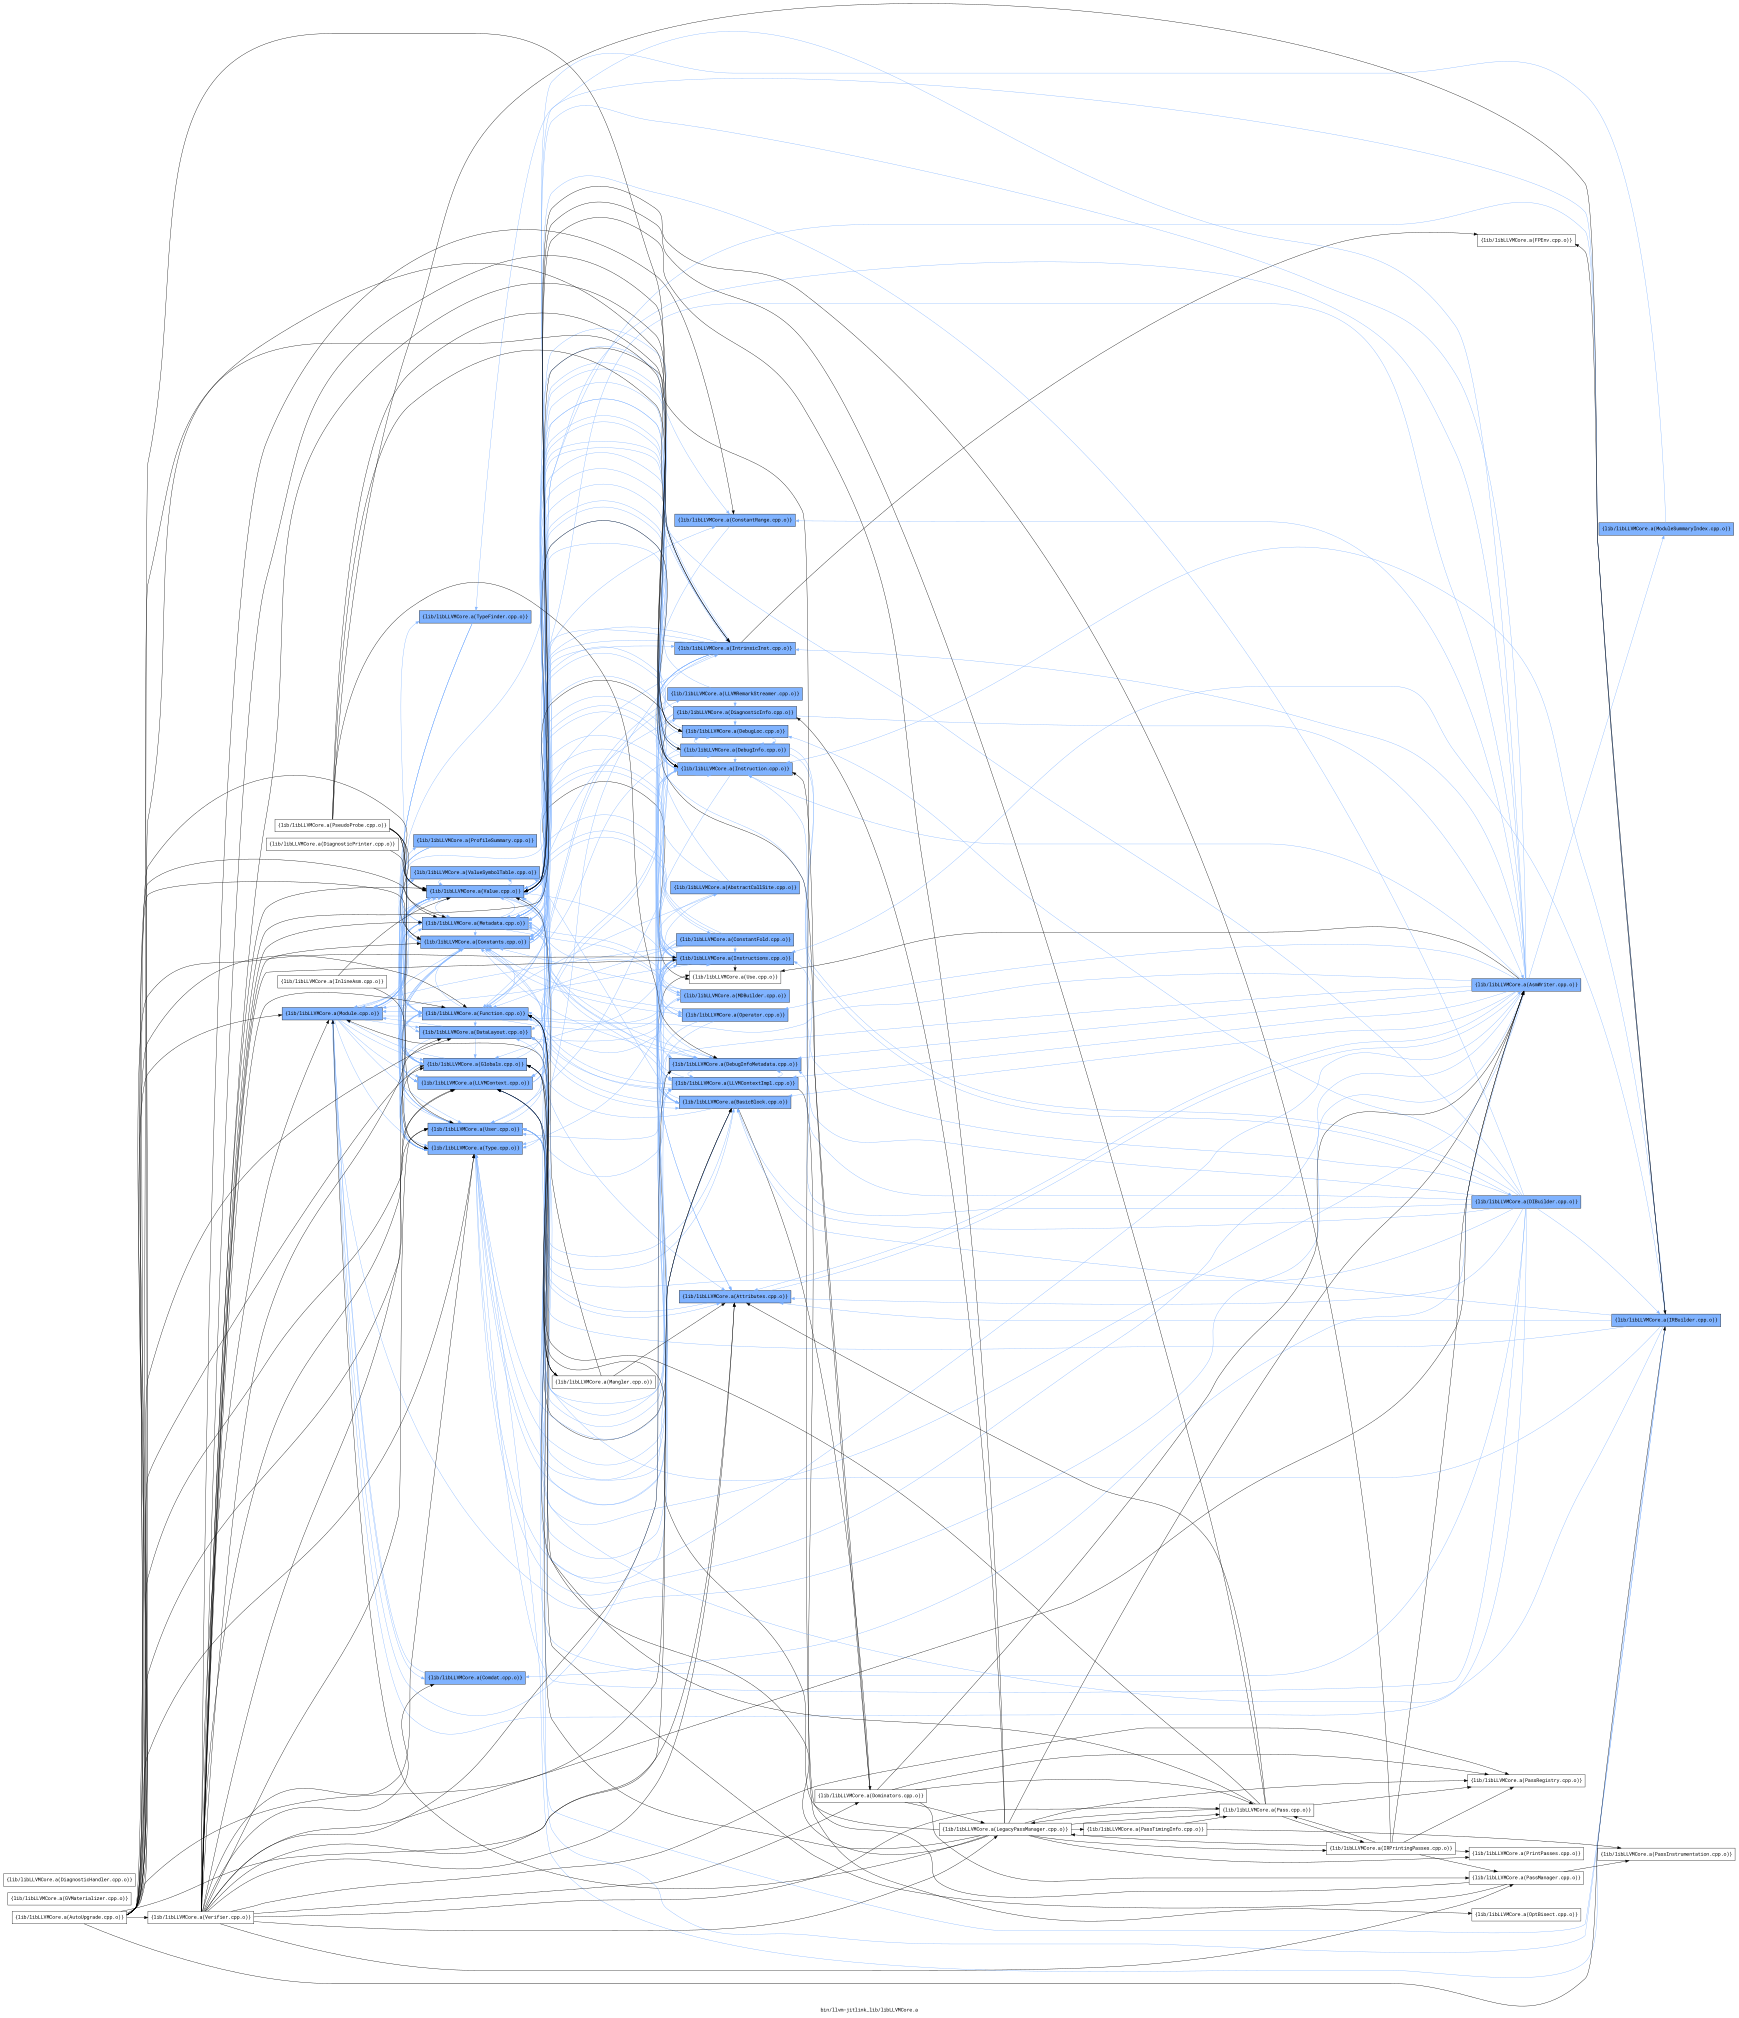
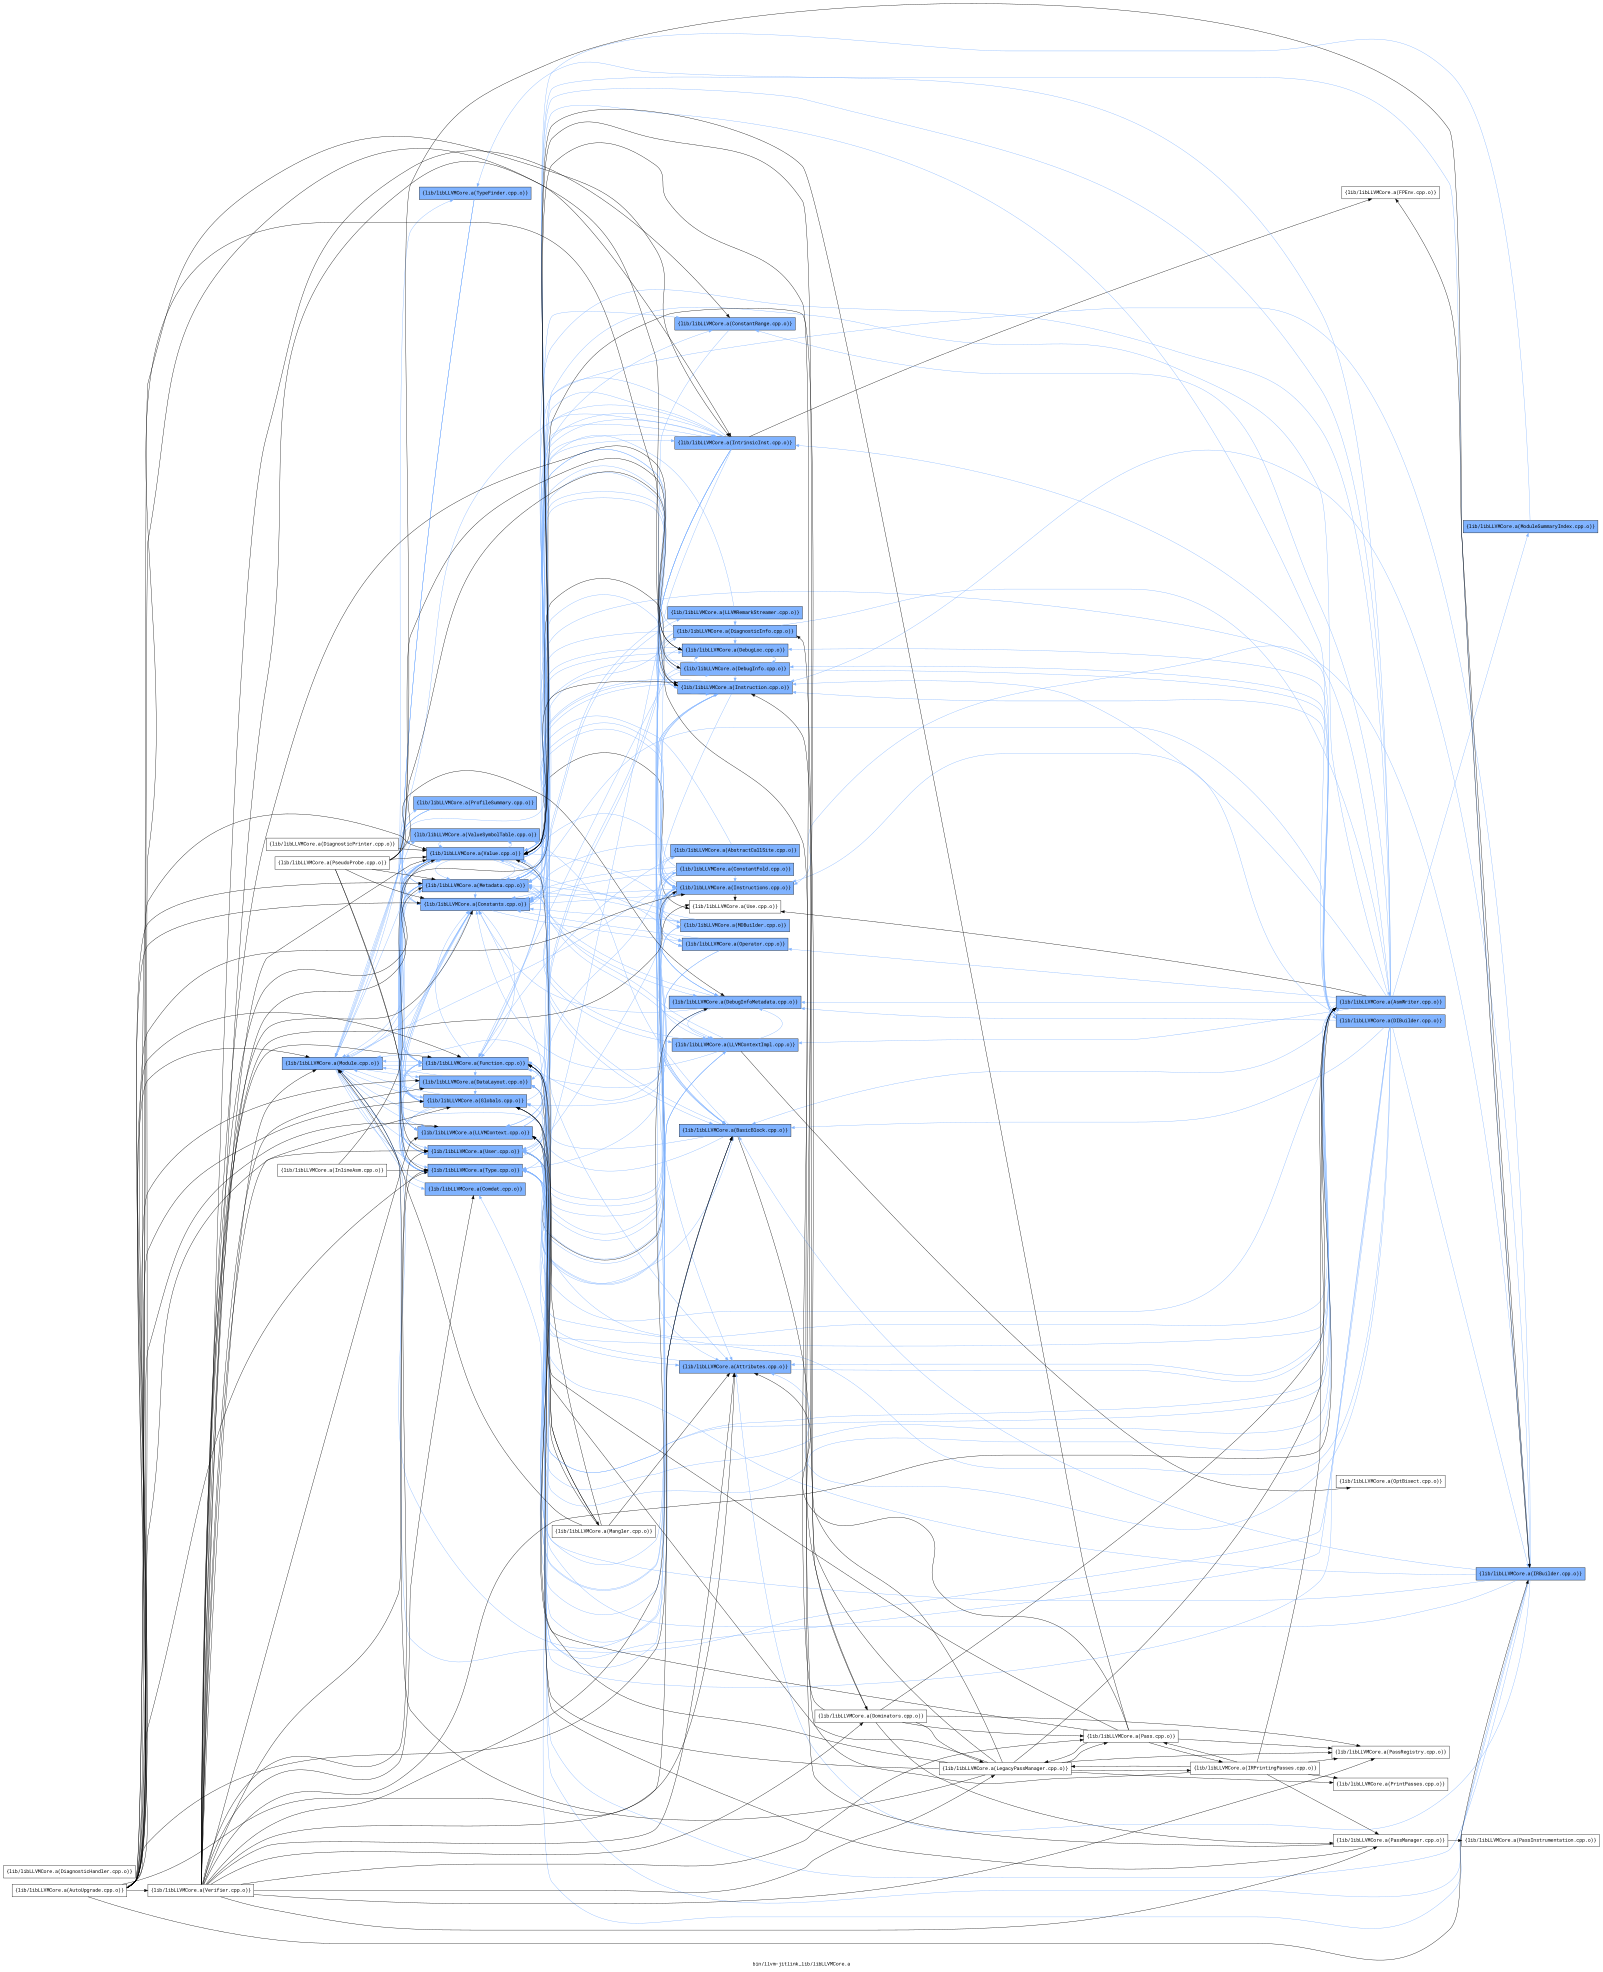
(1145, 1829) -> none
(69, 1899) -> none
